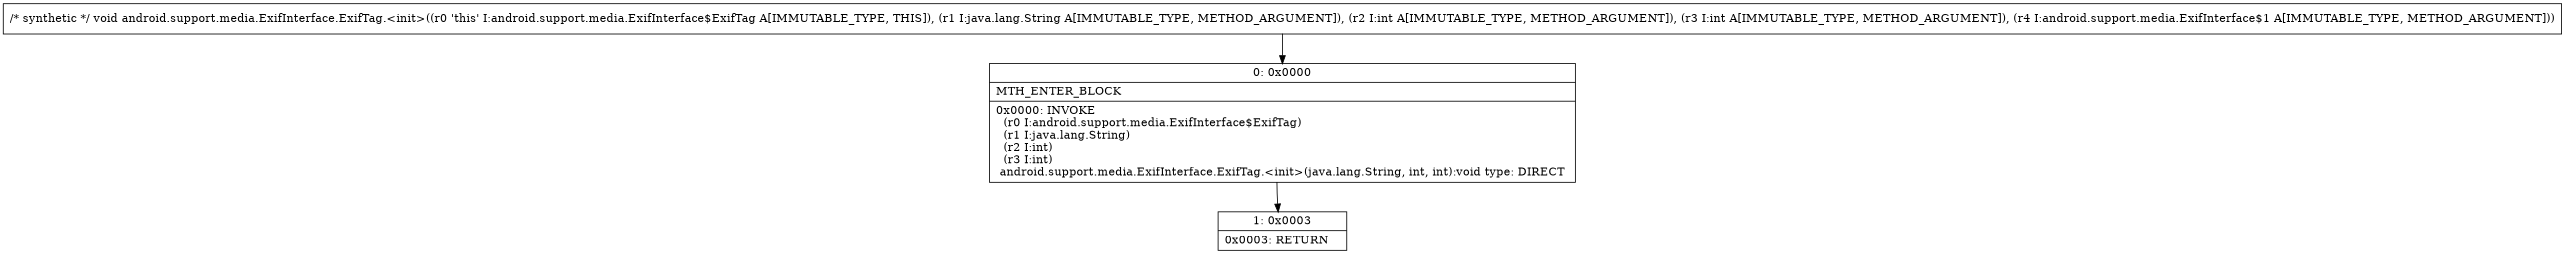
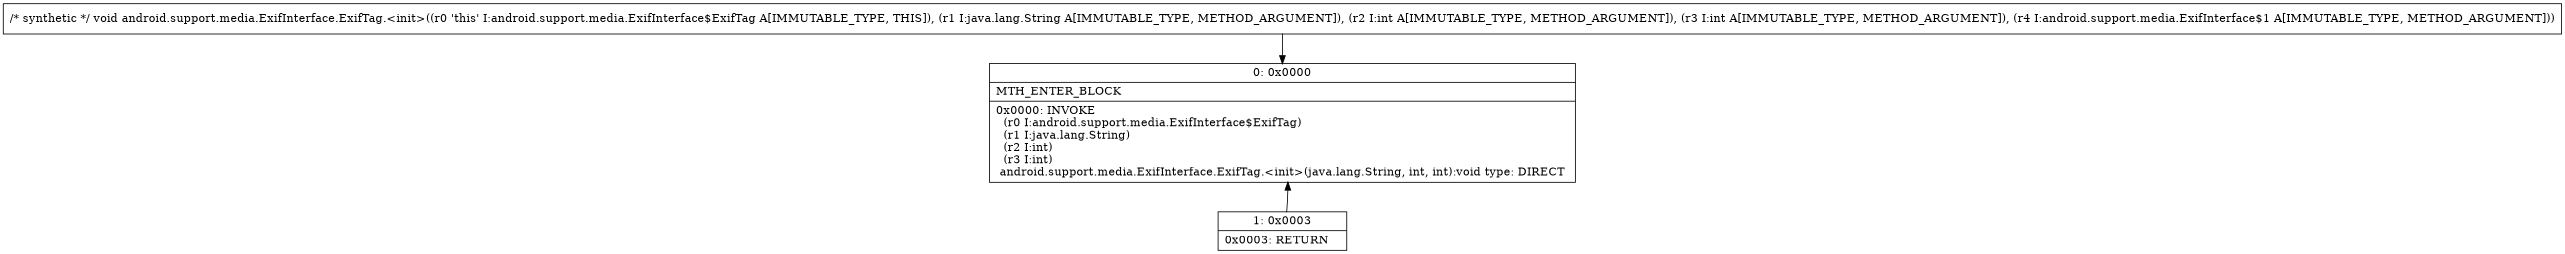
(1277, 193) -> (1287, 201)
